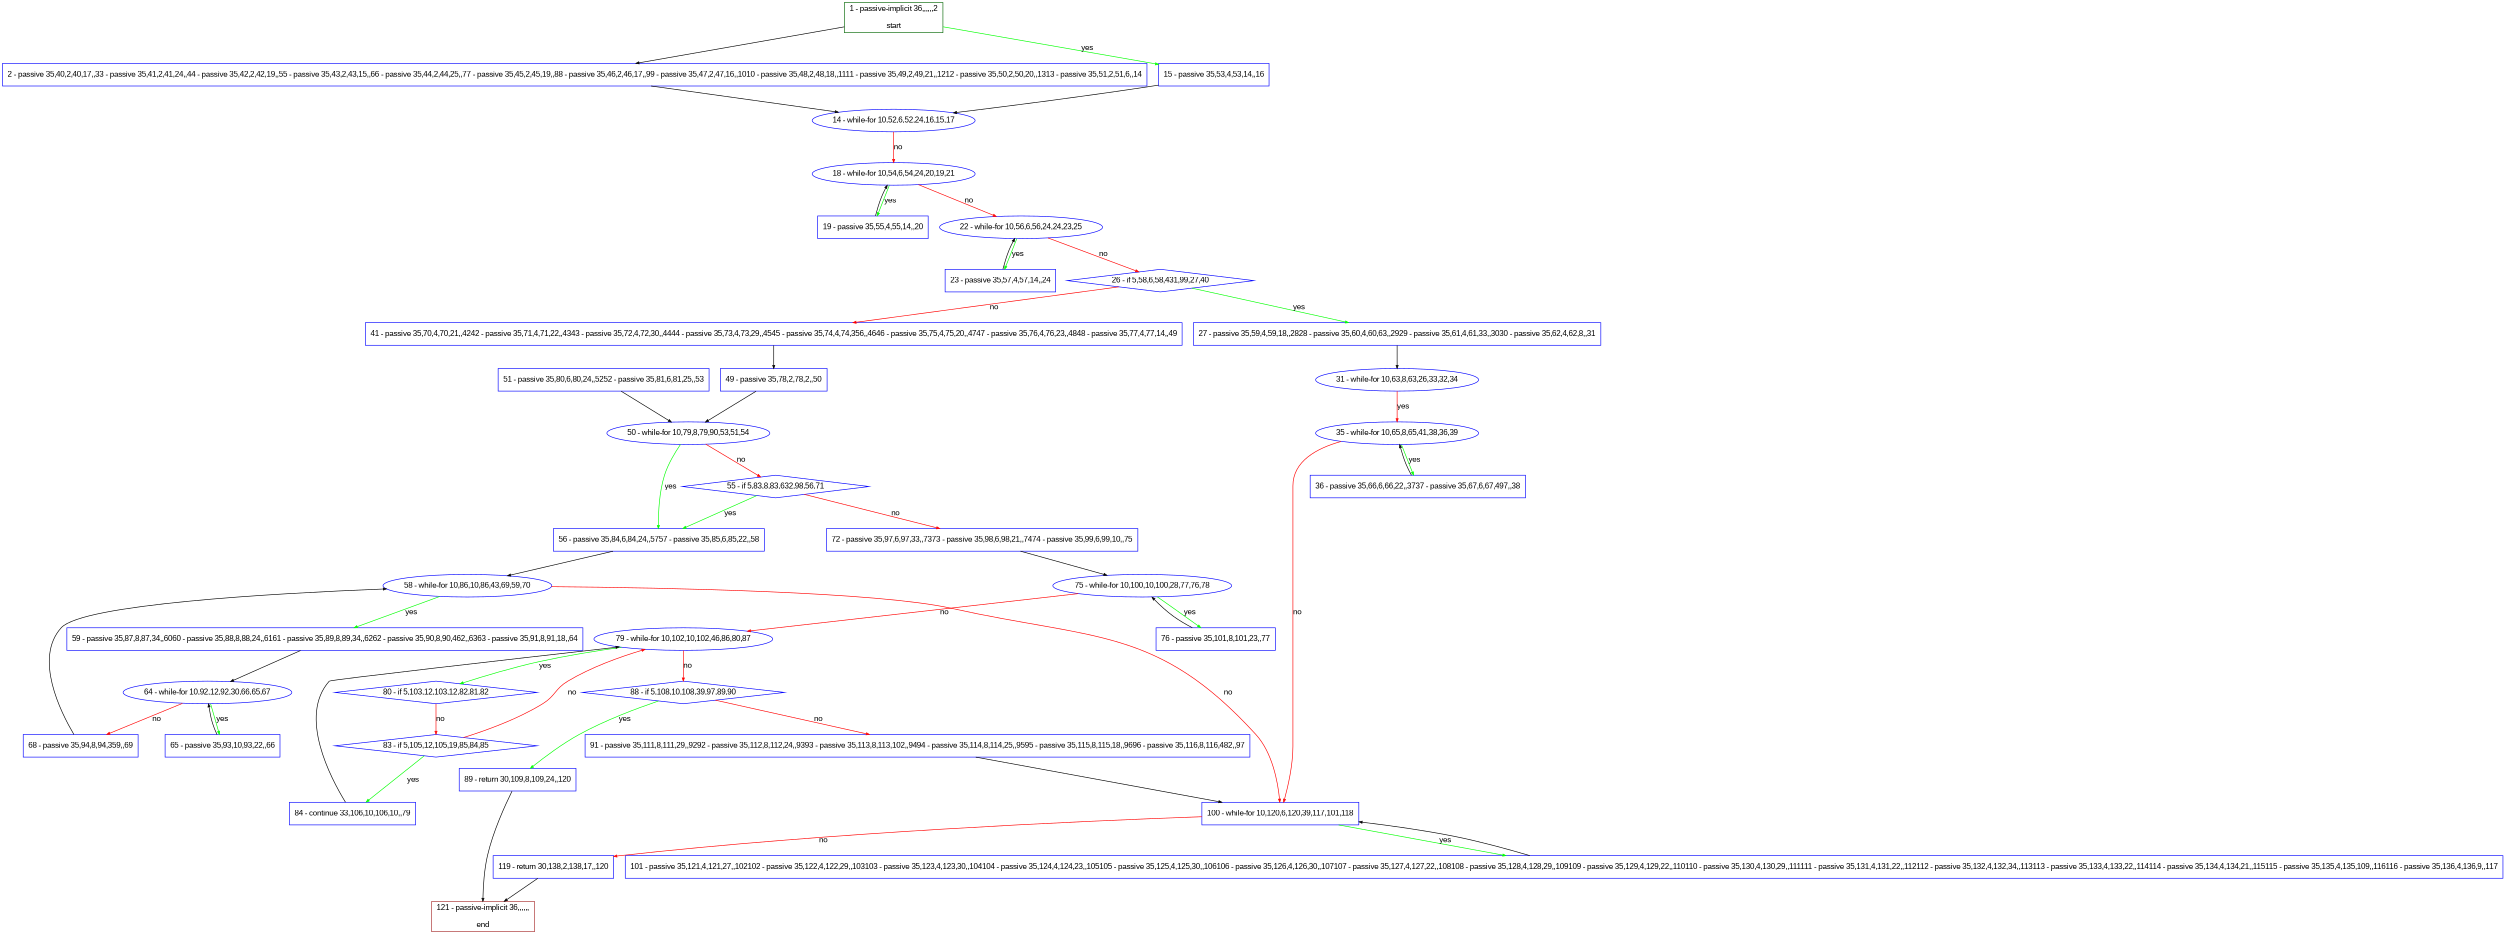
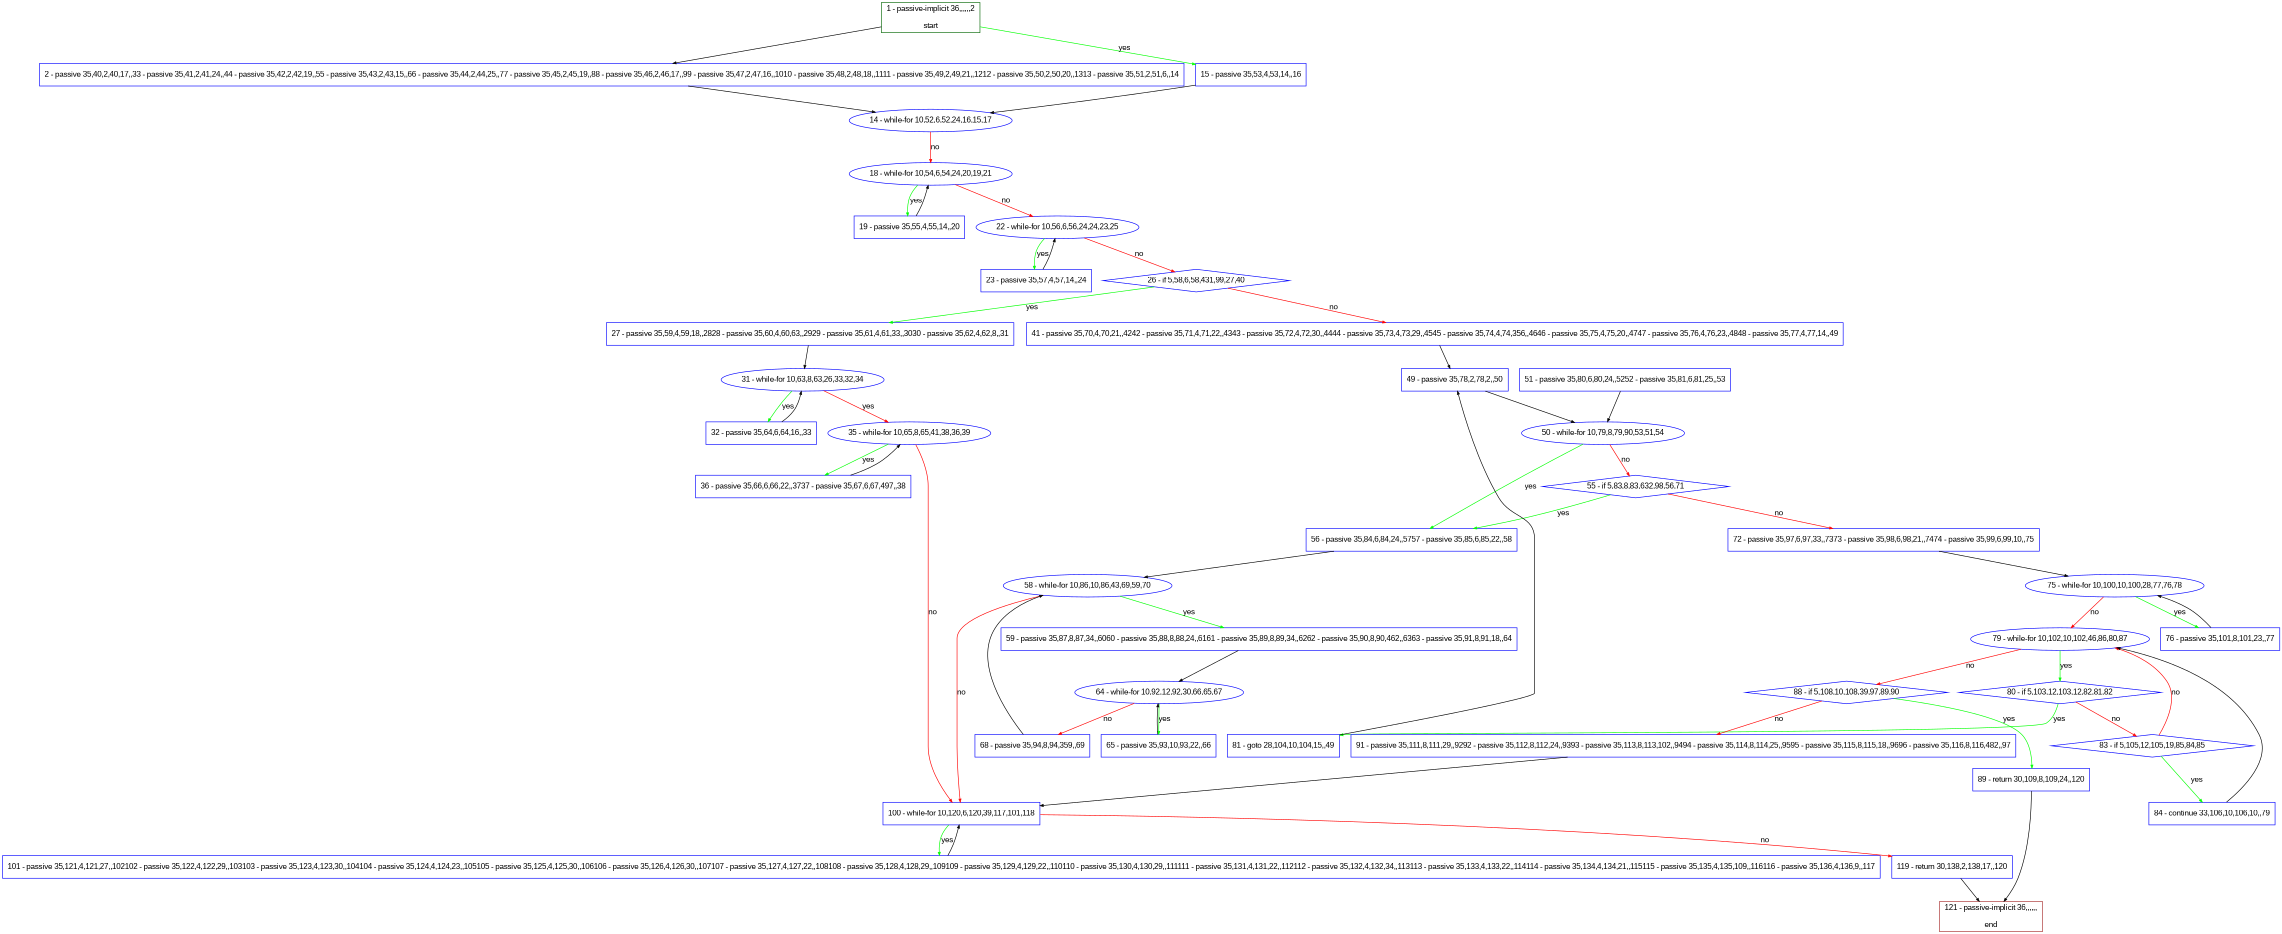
none -> (761, 433)
none -> (1283, 746)
